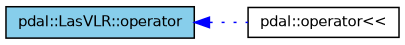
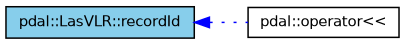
(100, 22) -> (100, 22)
